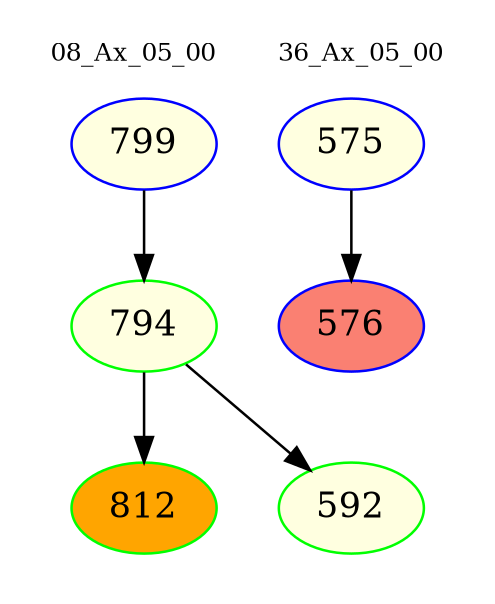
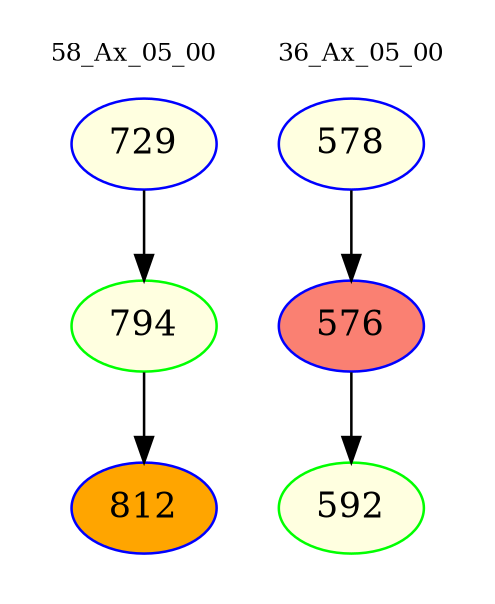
(134, 54) -> (134, 54)
(144, 144) -> (144, 144)
(351, 144) -> (351, 144)
(220, 393) -> (351, 405)
(144, 508) -> (144, 508)
